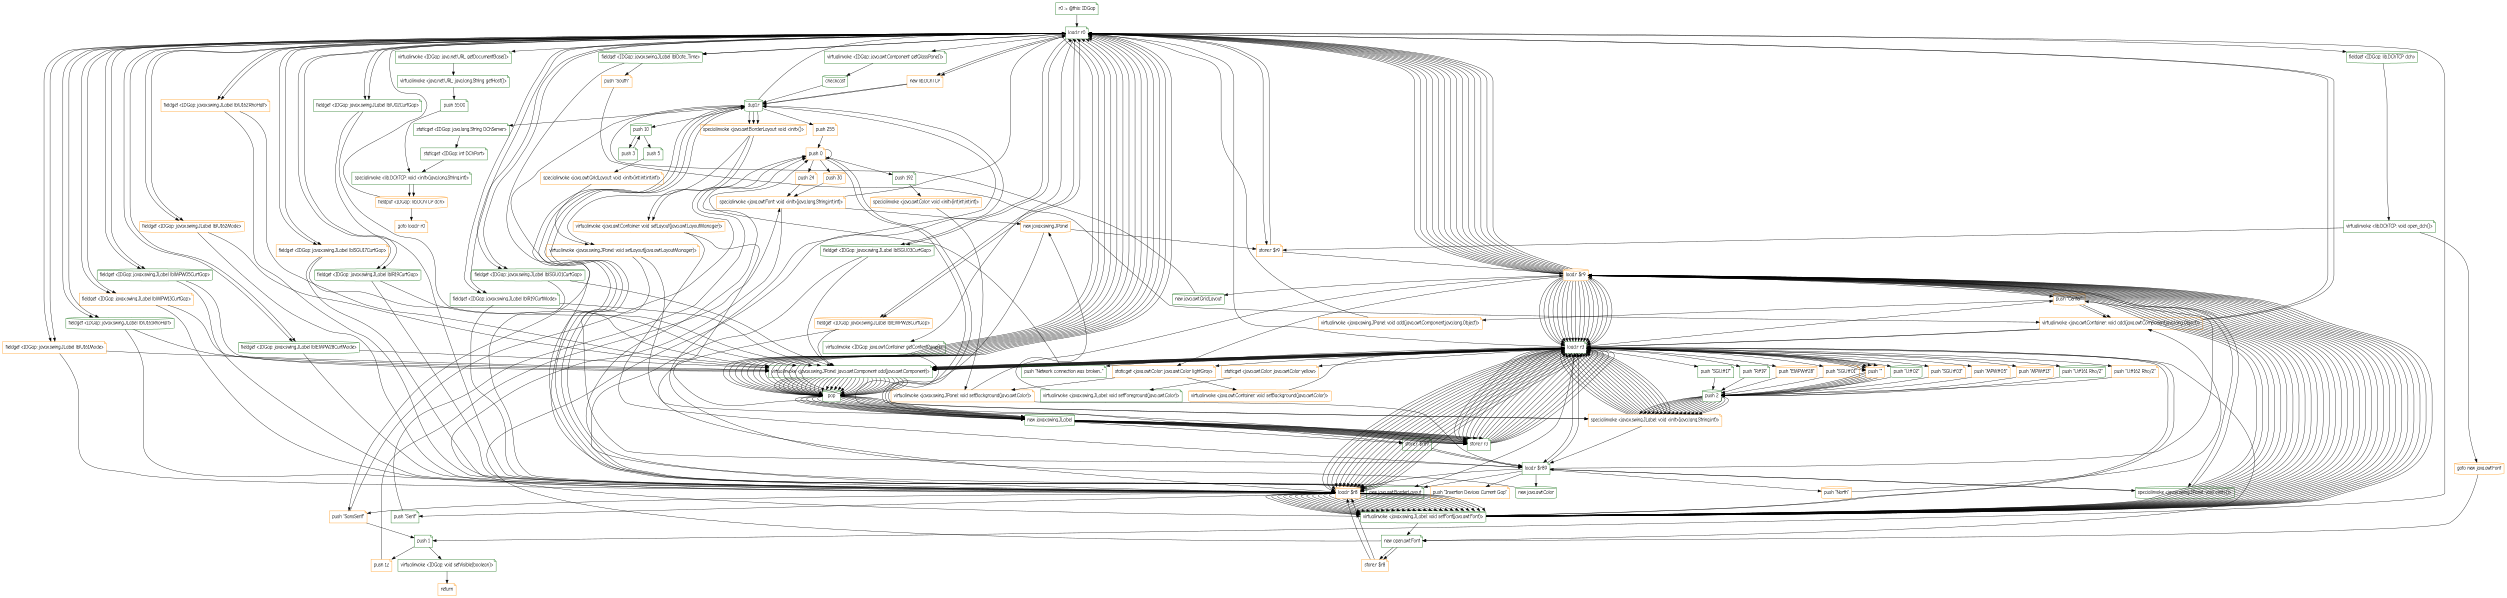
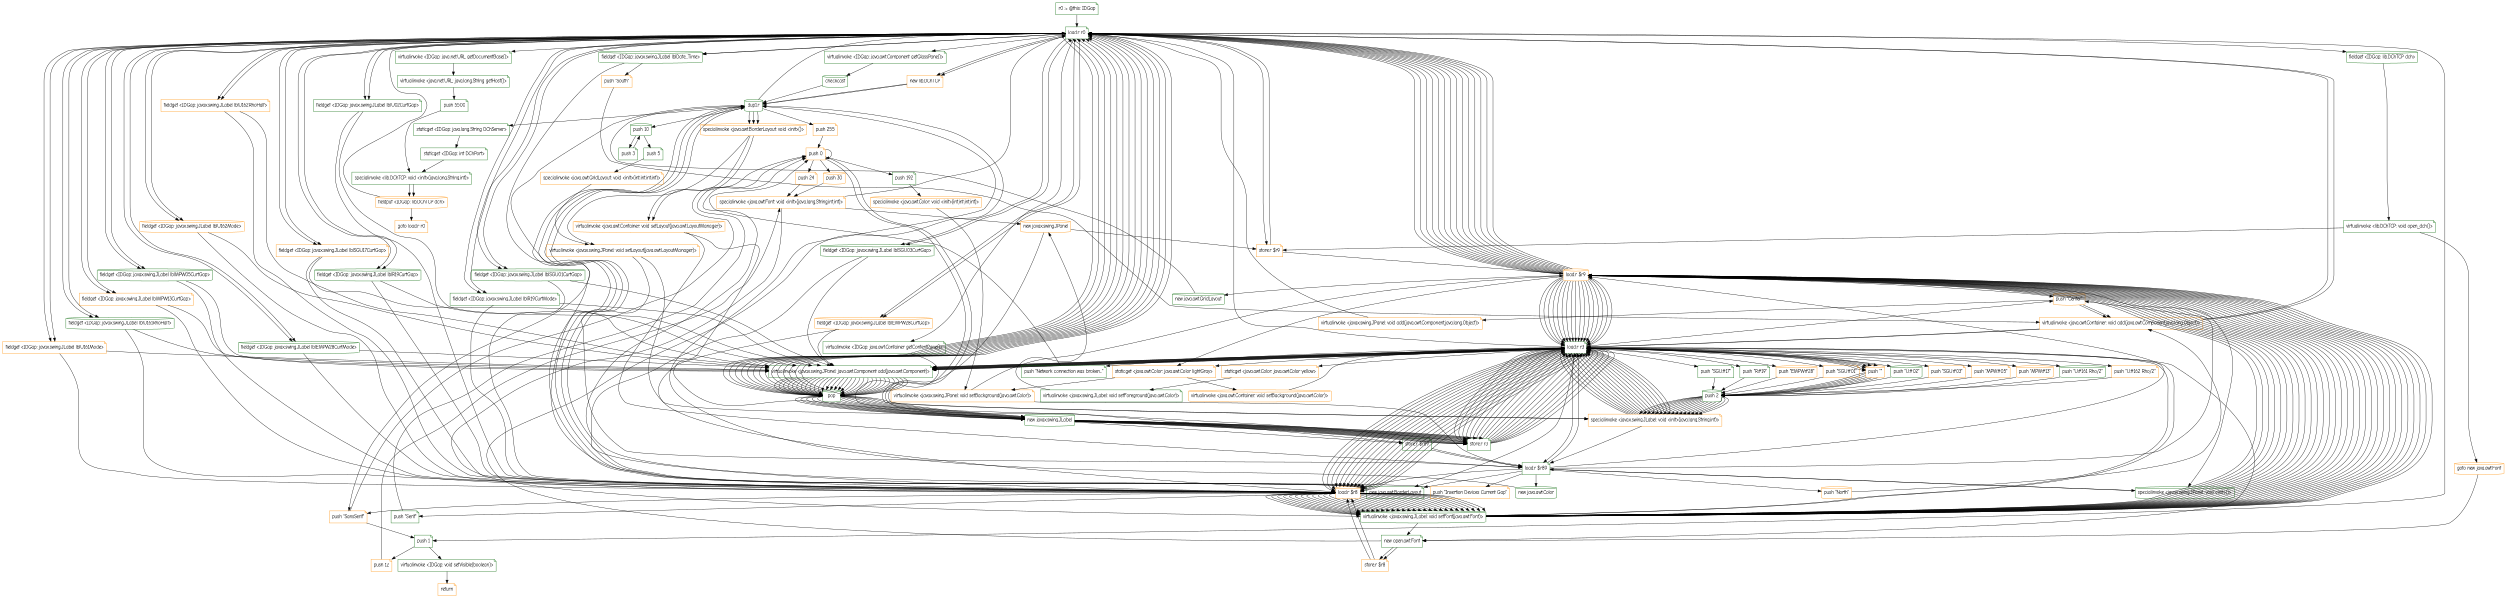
(2000, 285) -> (2148, 385)
